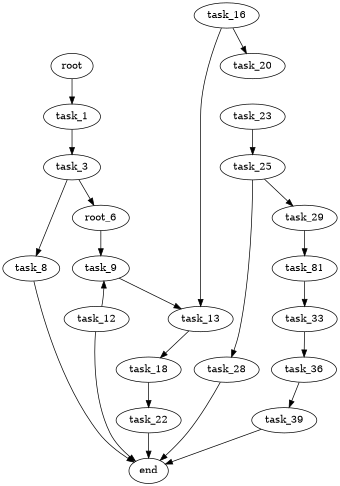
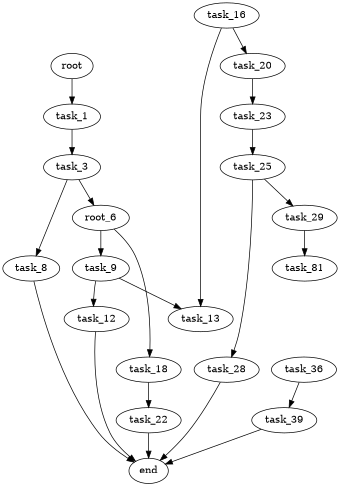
none -> (253, 88)
(103, 297) -> (94, 290)
(305, 319) -> none
(177, 342) -> (145, 285)
